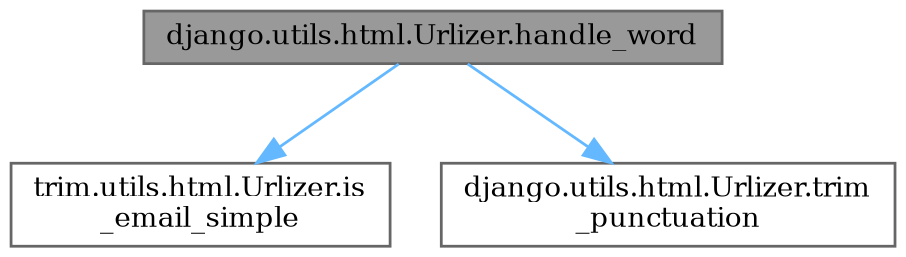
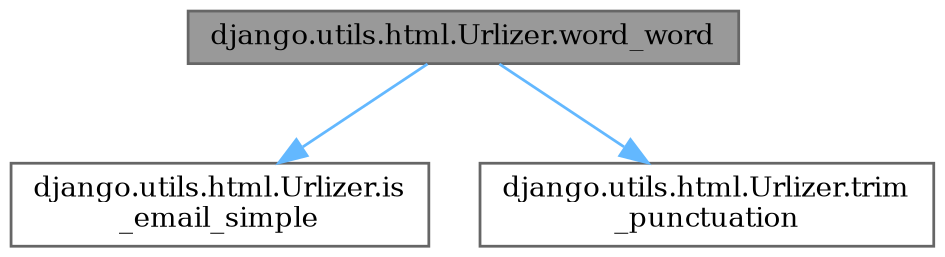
(433, 37) -> (463, 37)
(201, 205) -> (220, 205)
